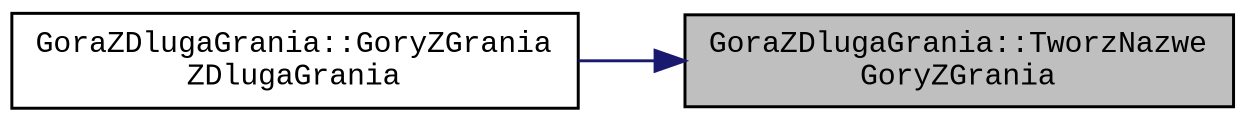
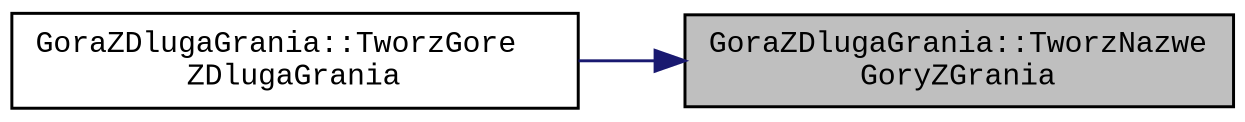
(295, 61) -> (295, 61)
